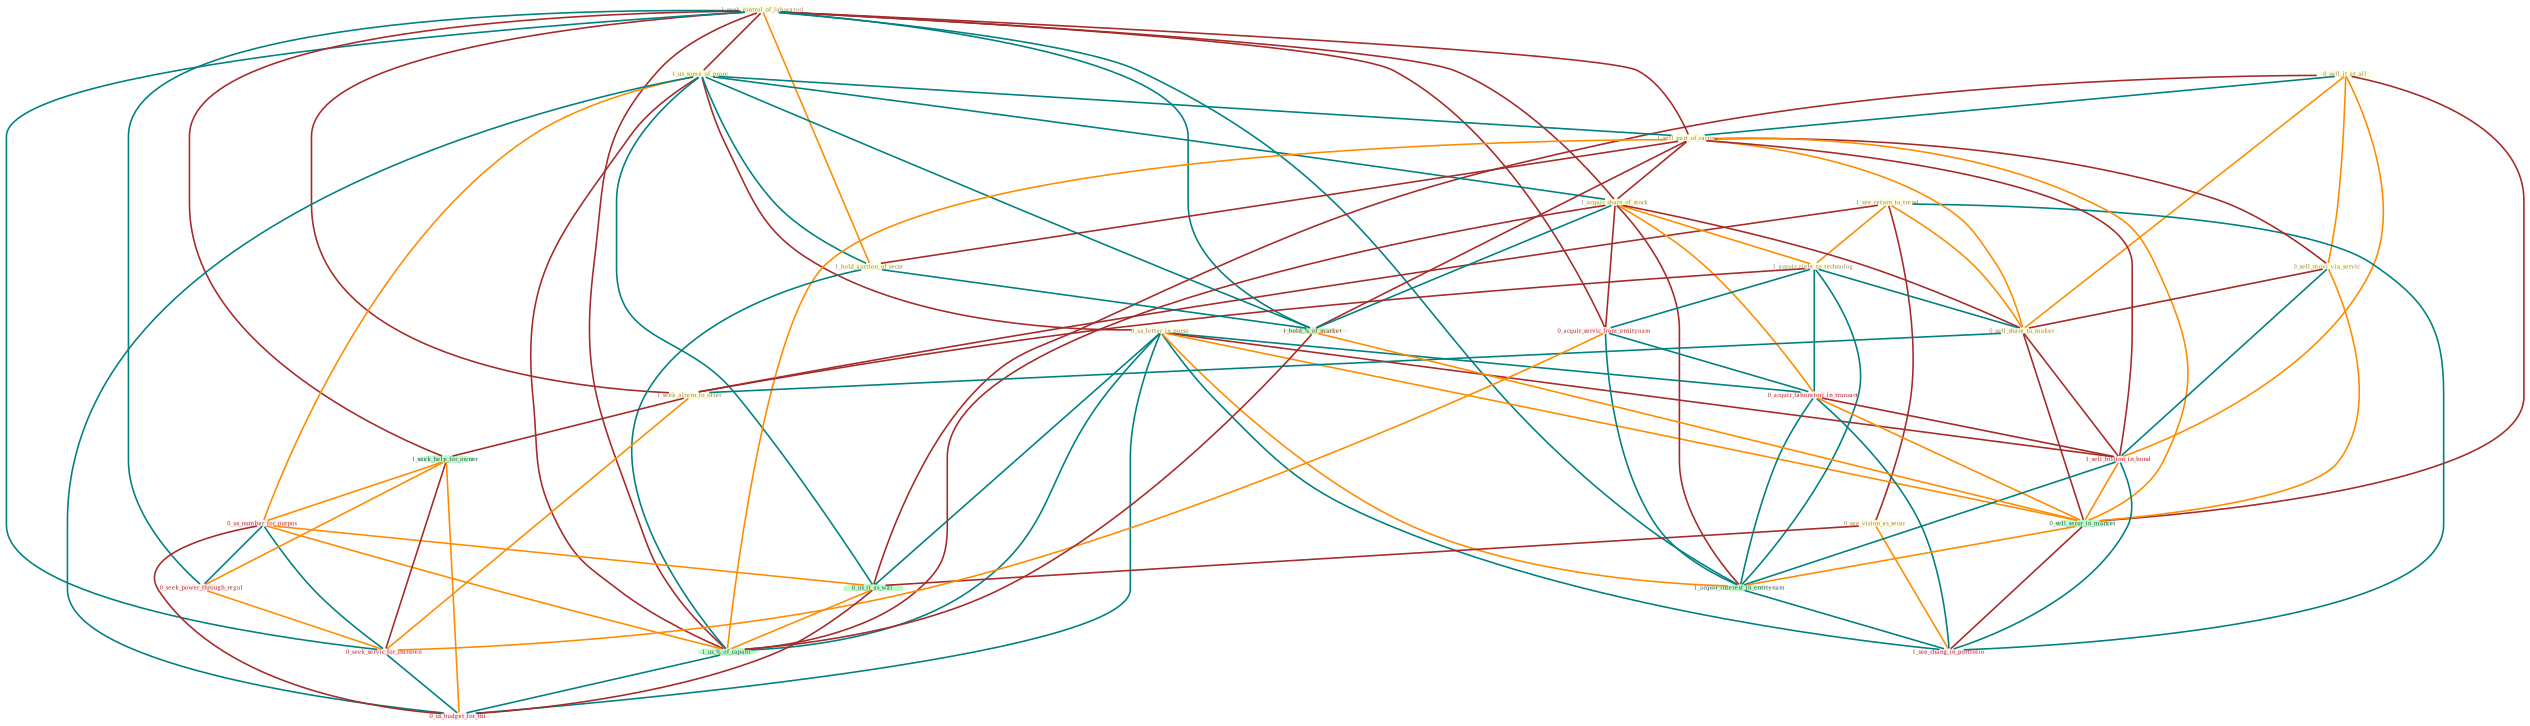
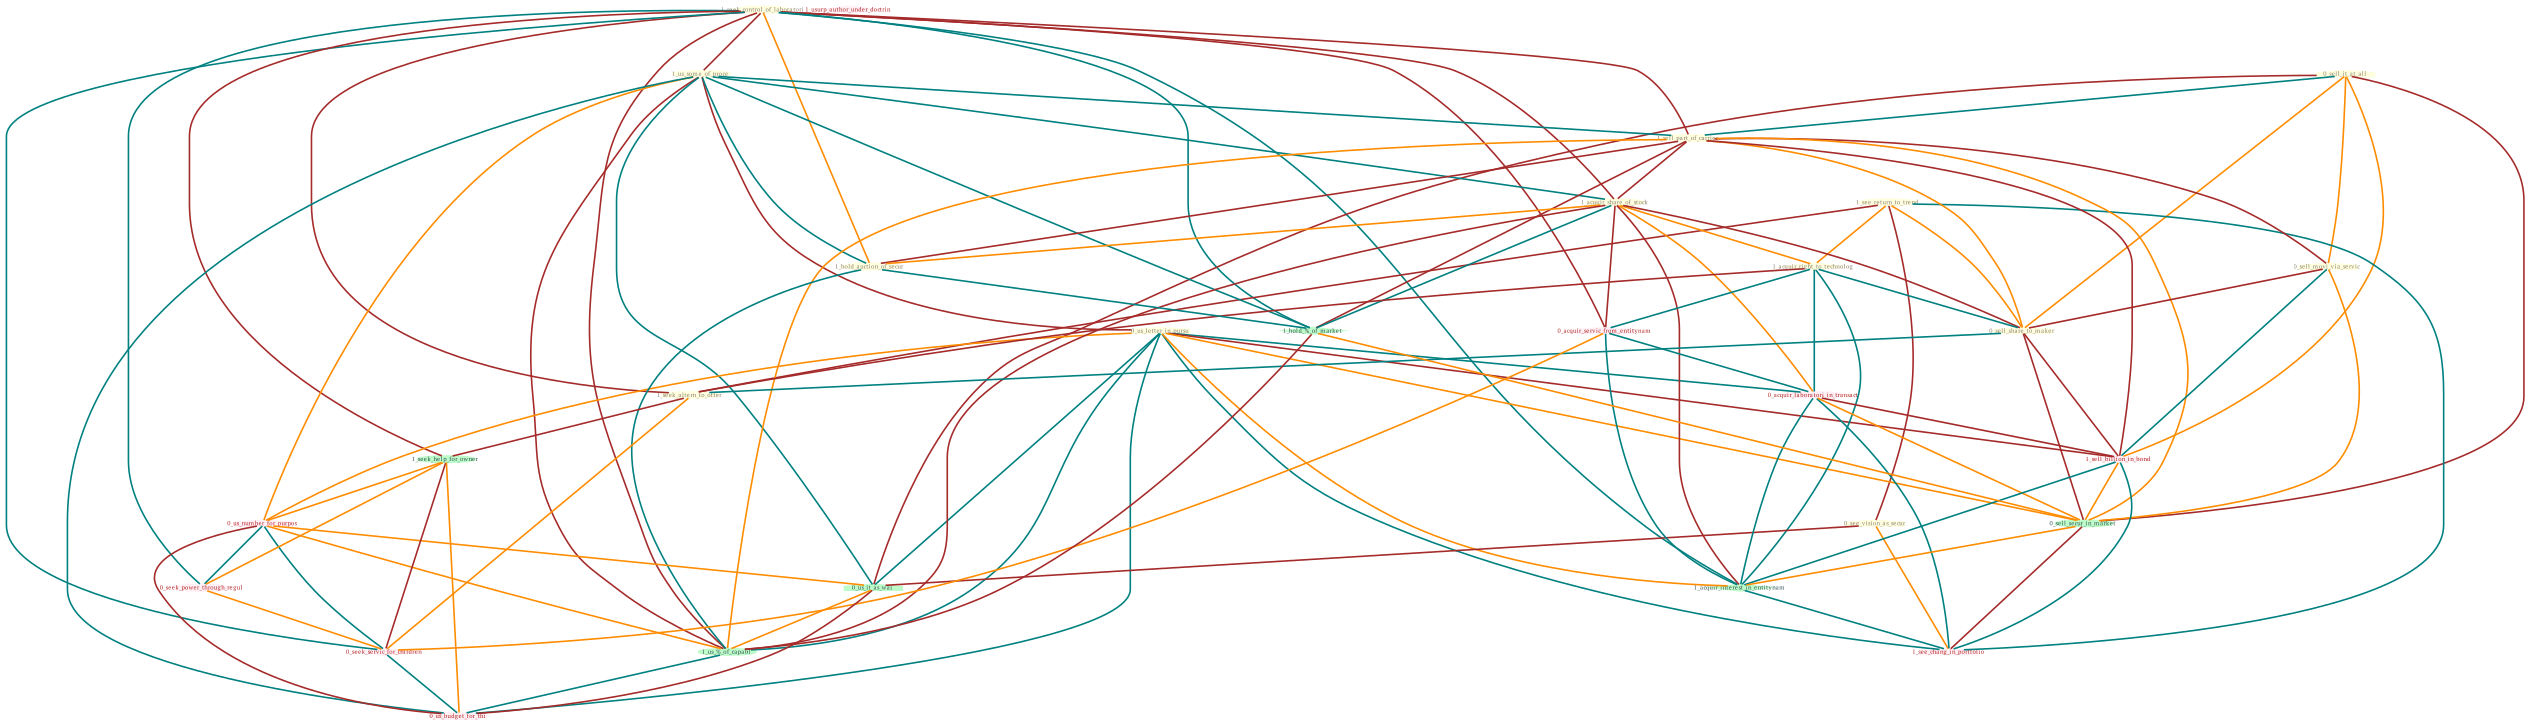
none -> (849, 10)
none -> (1243, 234)
(1313, 331) -> (1313, 331)
none -> (688, 382)
